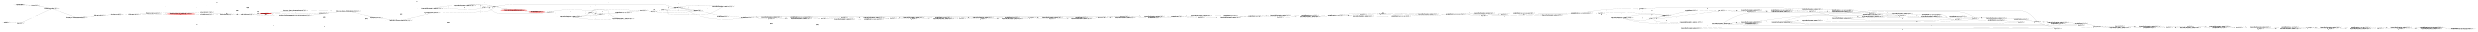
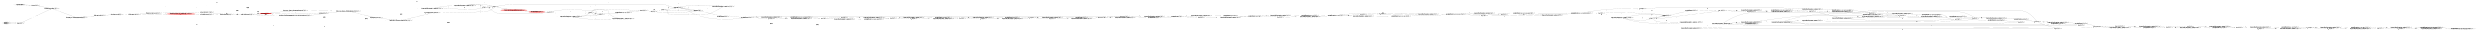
none -> (7, 24)
